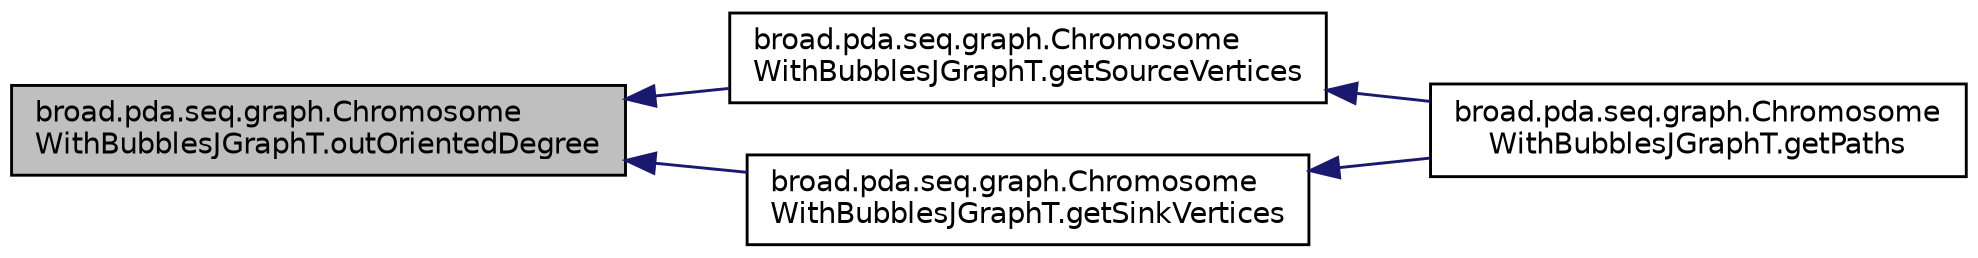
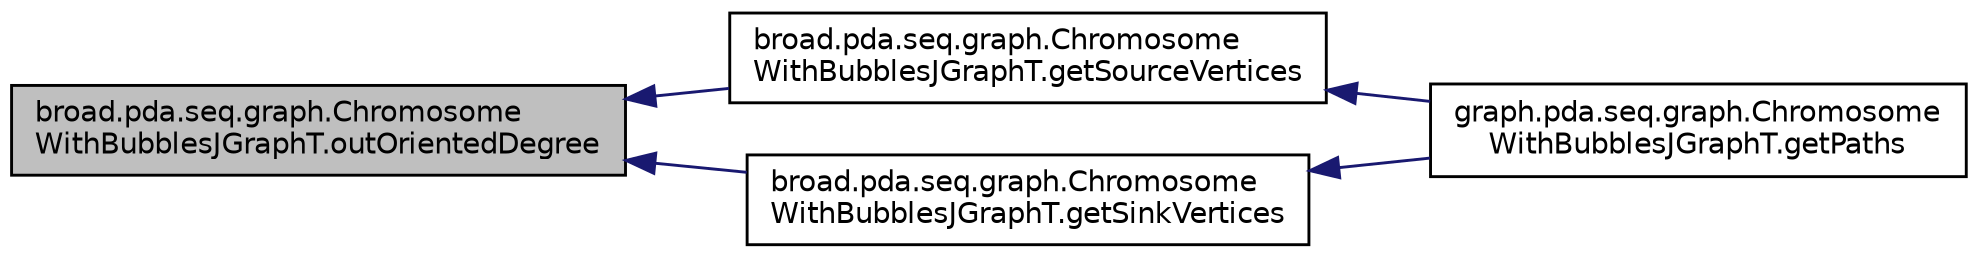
(1698, 130) -> (1698, 130)
